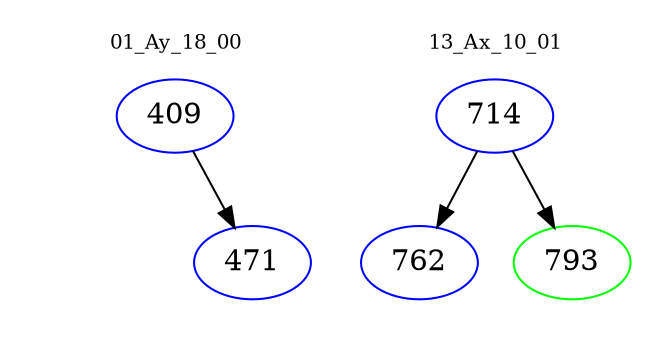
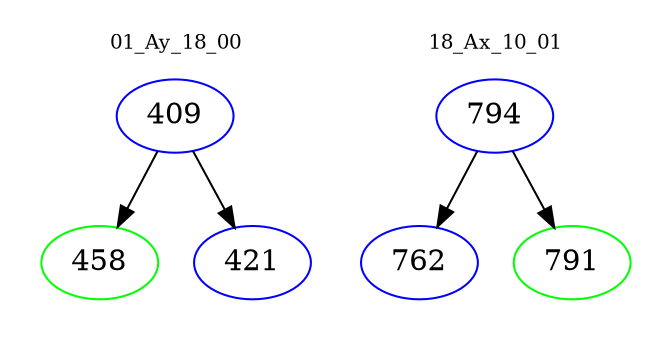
(496, 44) -> (496, 44)
(495, 116) -> (495, 116)
none -> (100, 263)
(252, 263) -> (252, 263)
(572, 263) -> (572, 263)
